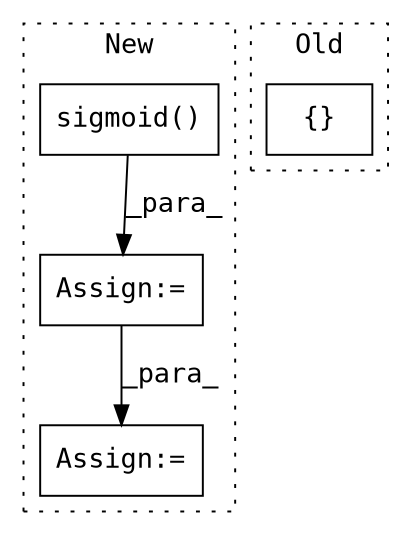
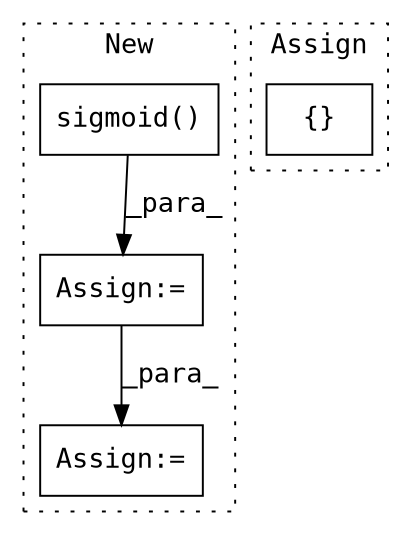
(319, 46) -> (319, 46)
